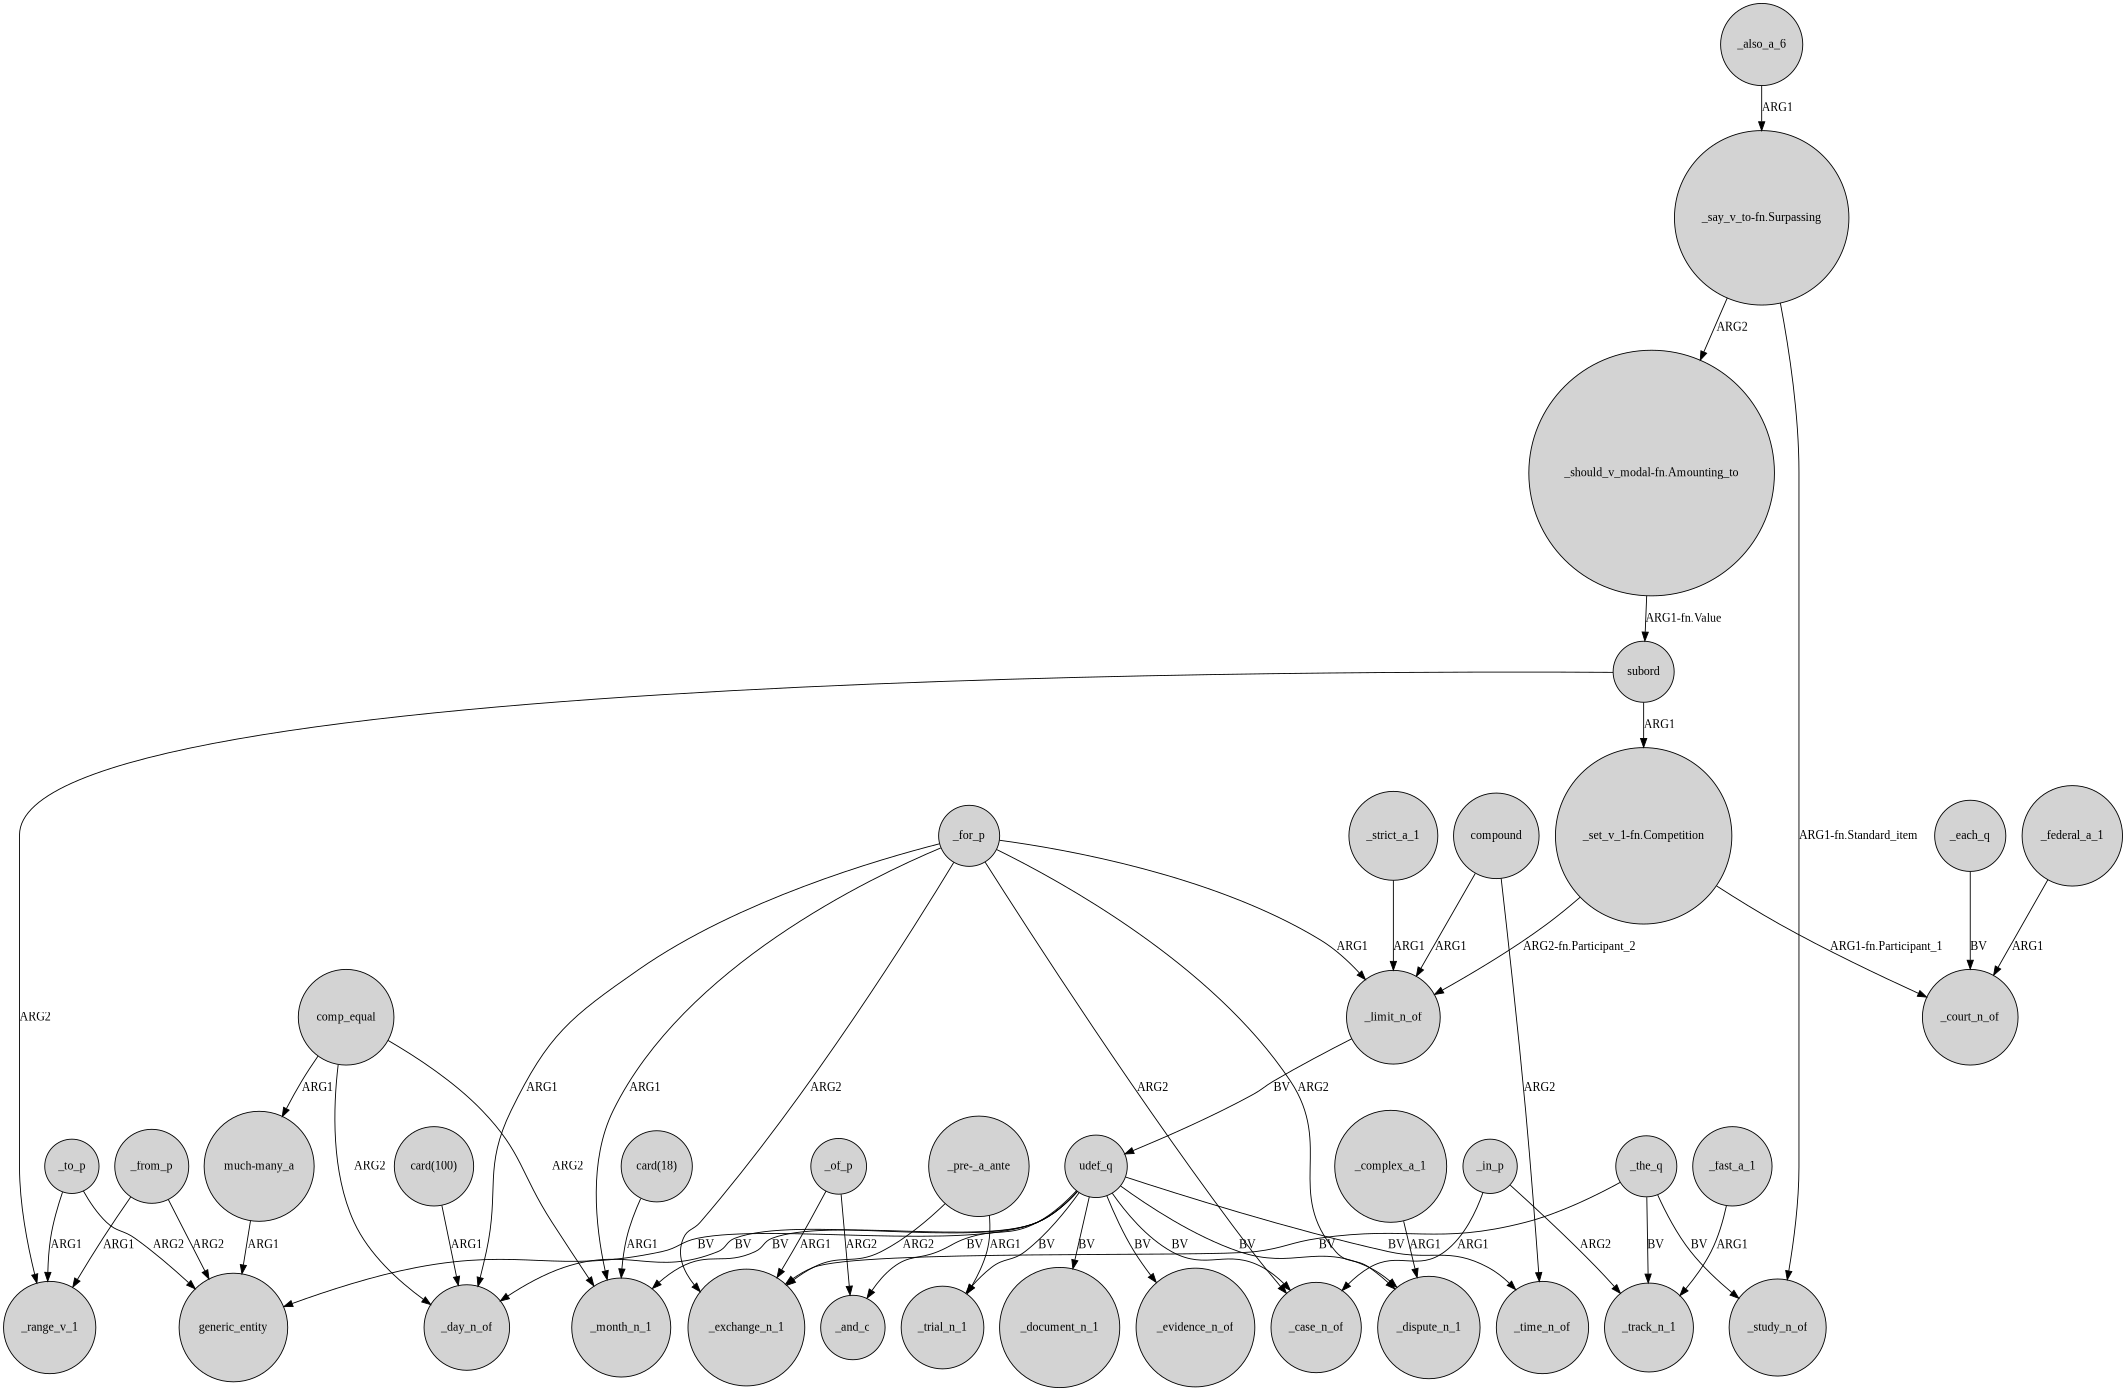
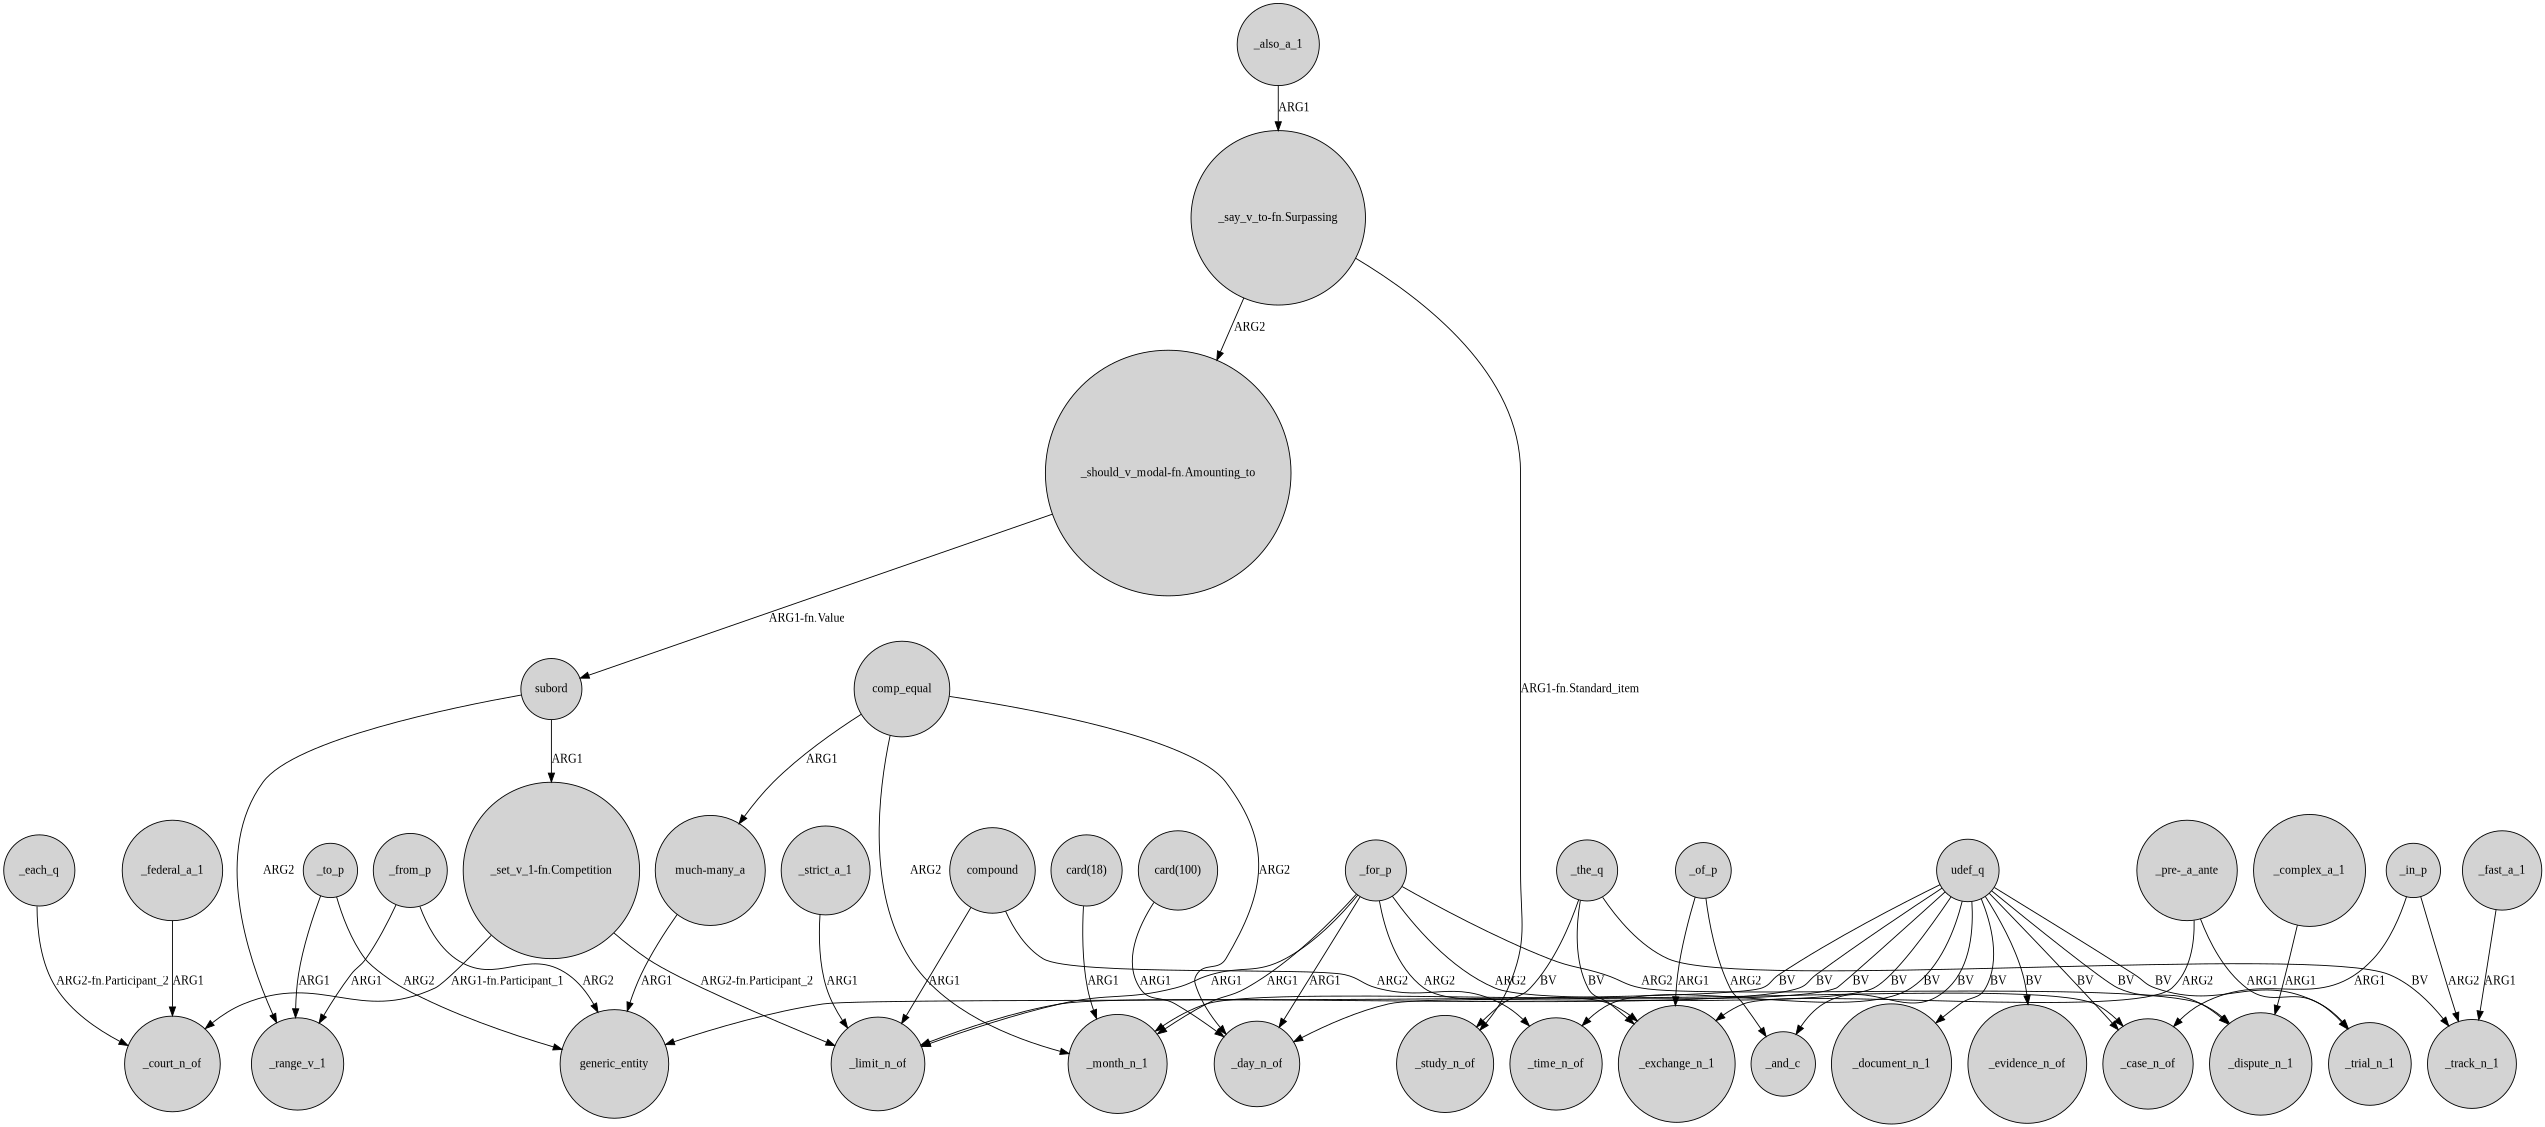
(1762, 45) -> (1278, 44)
(1979, 947) -> (113, 981)
(1245, 1099) -> (1449, 1001)
